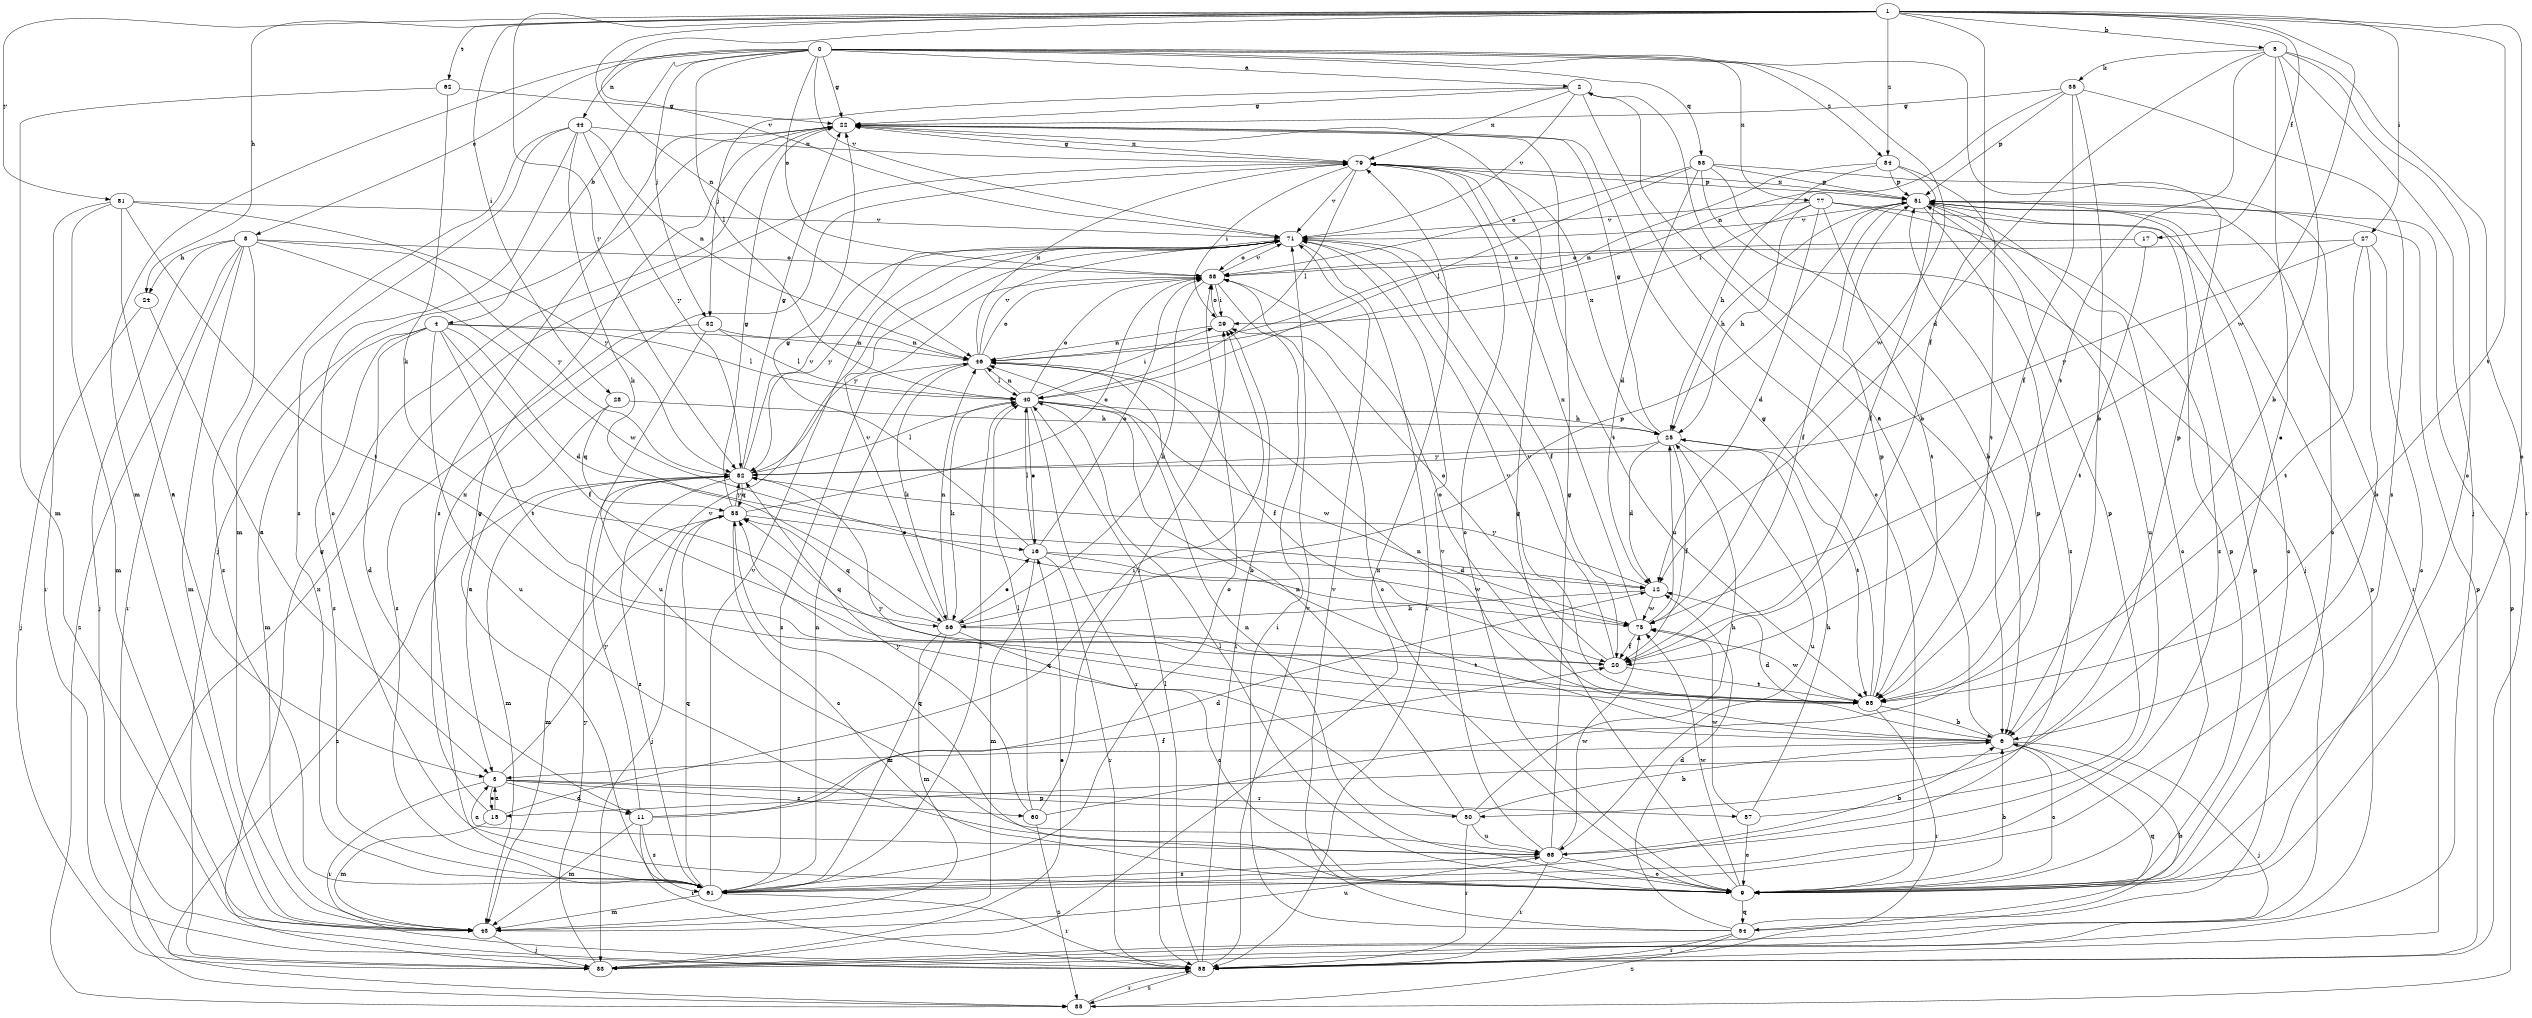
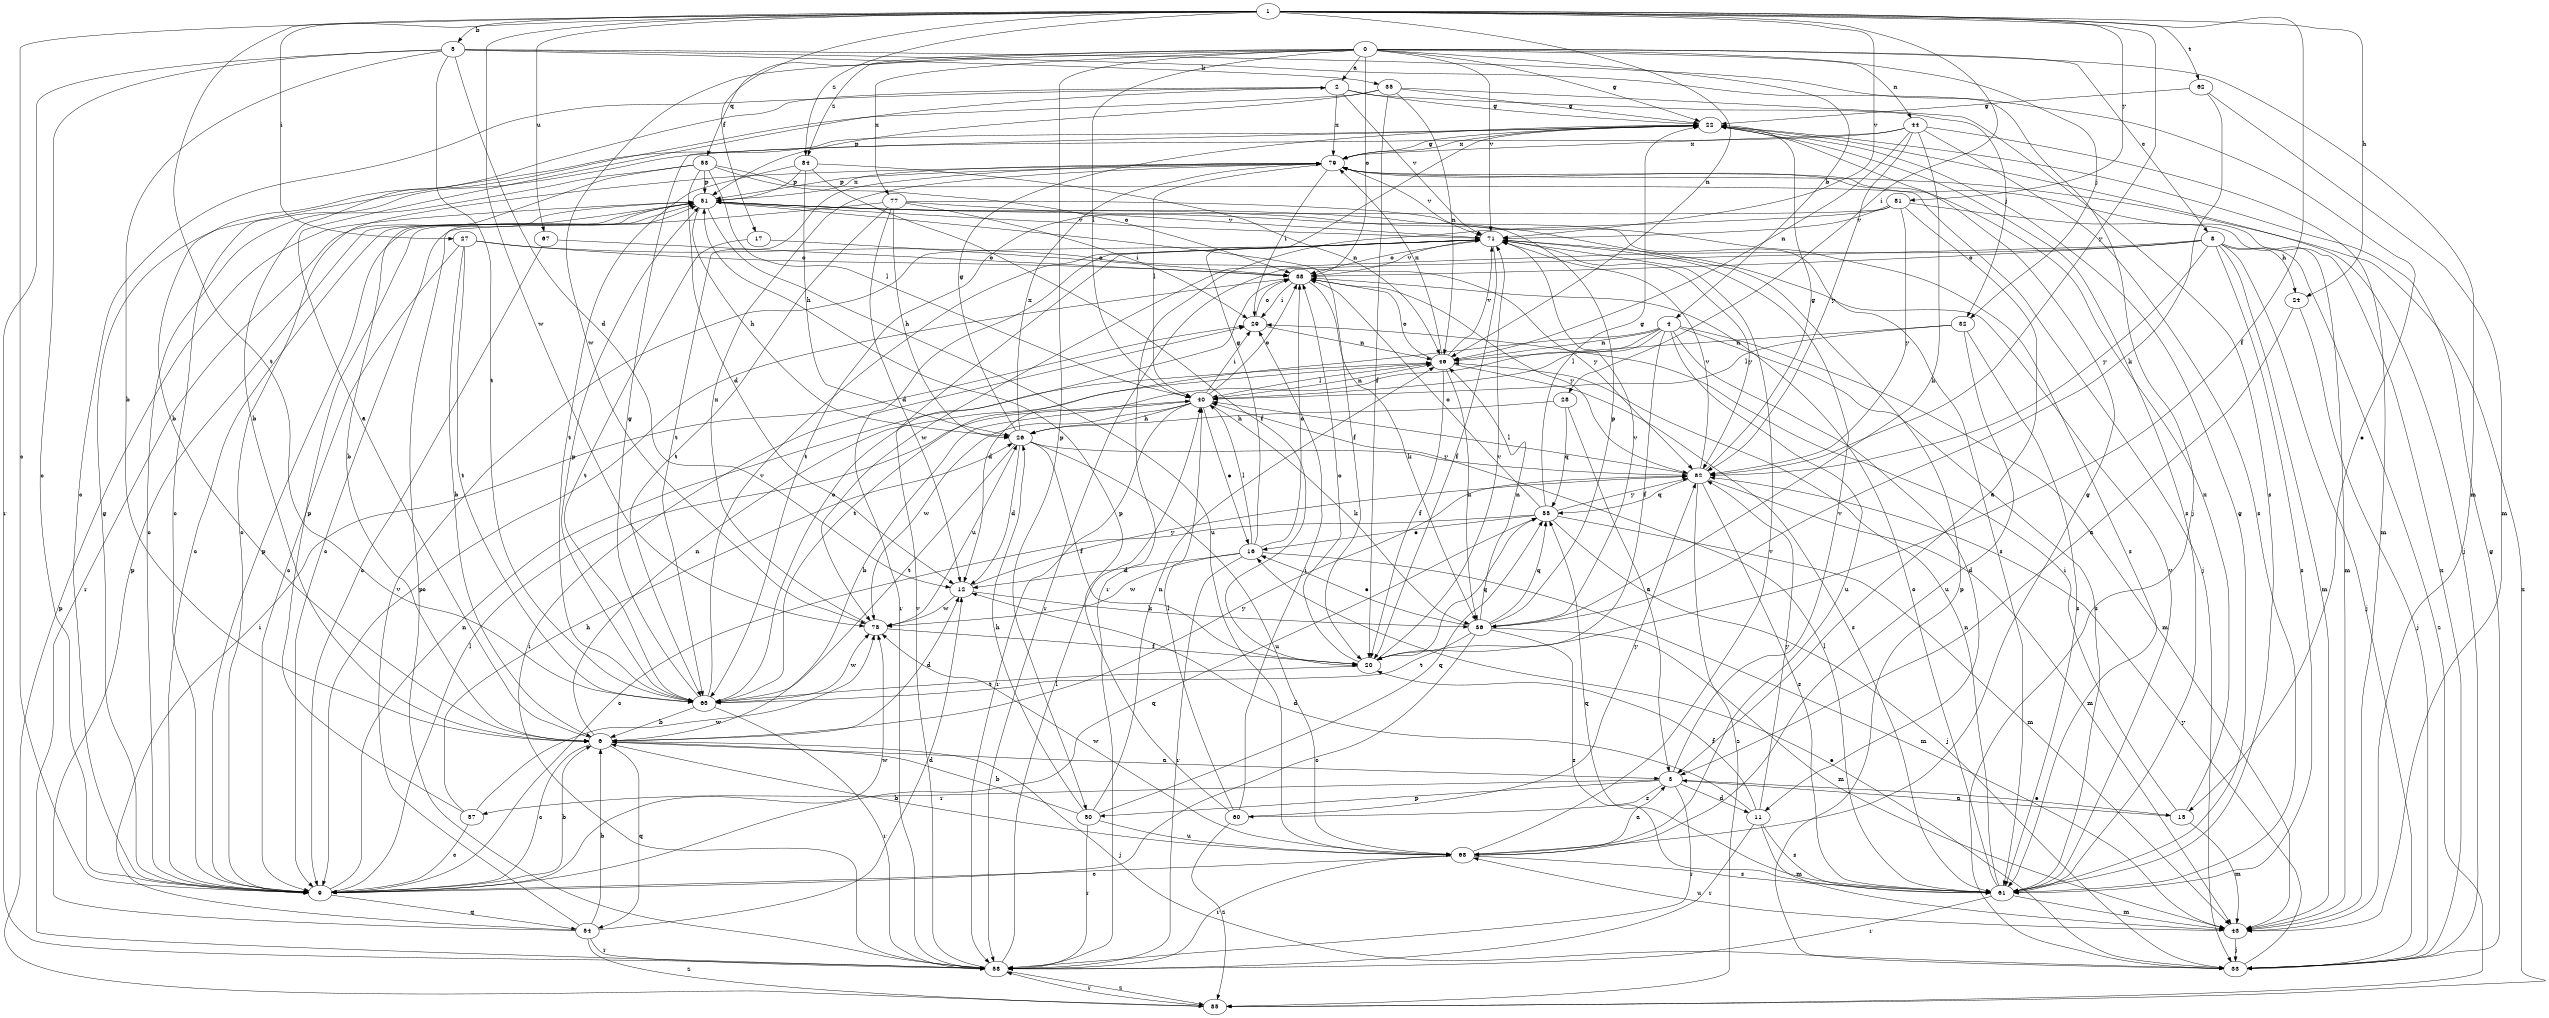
none -> (546, 239)
(1669, 438) -> (1020, 438)
